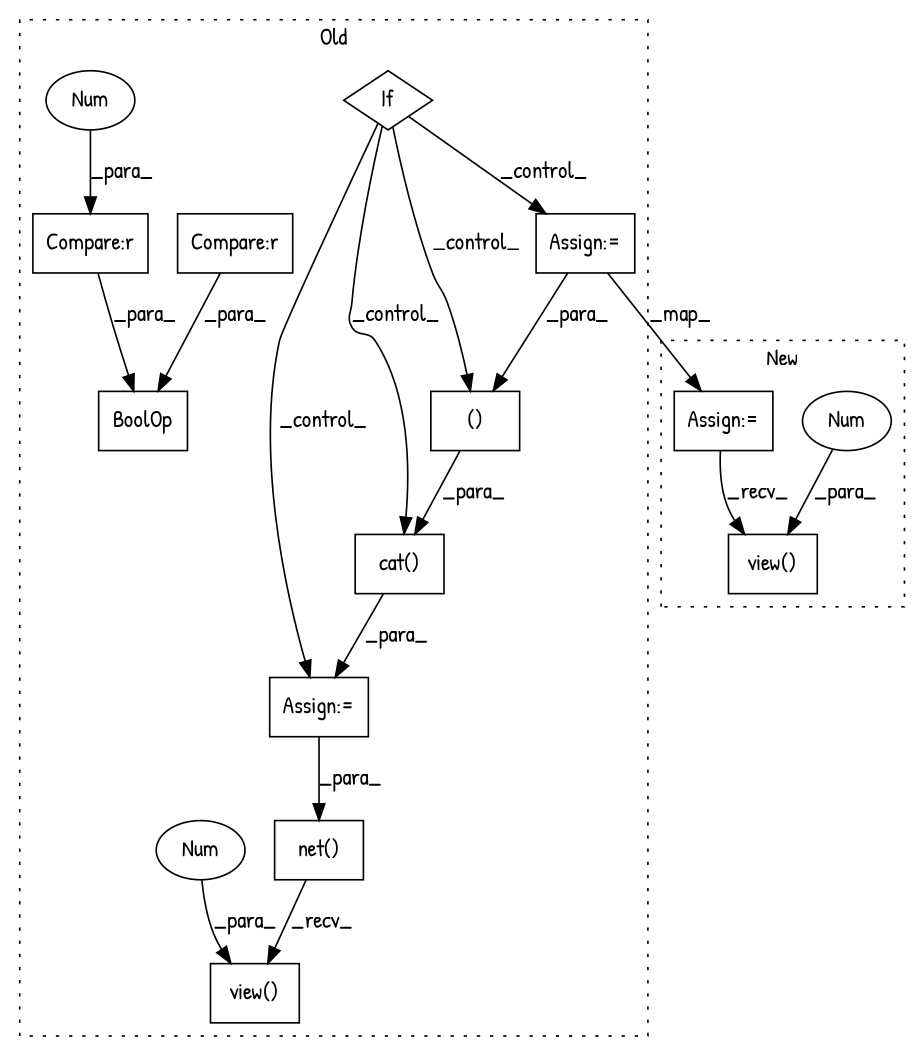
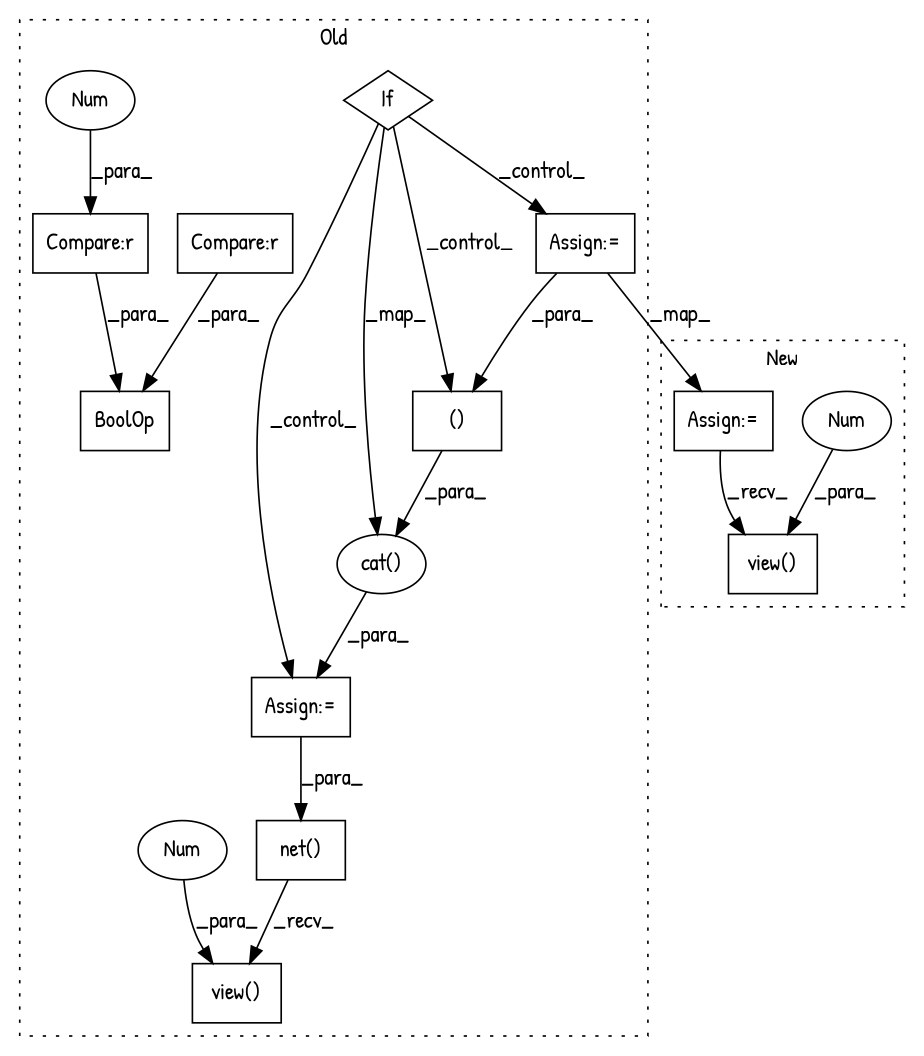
(396, 315) -> (396, 315)
(400, 564) -> (382, 564)
